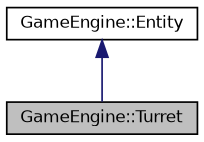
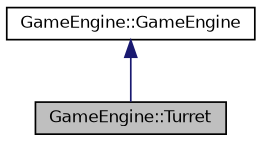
(102, 24) -> (131, 24)
